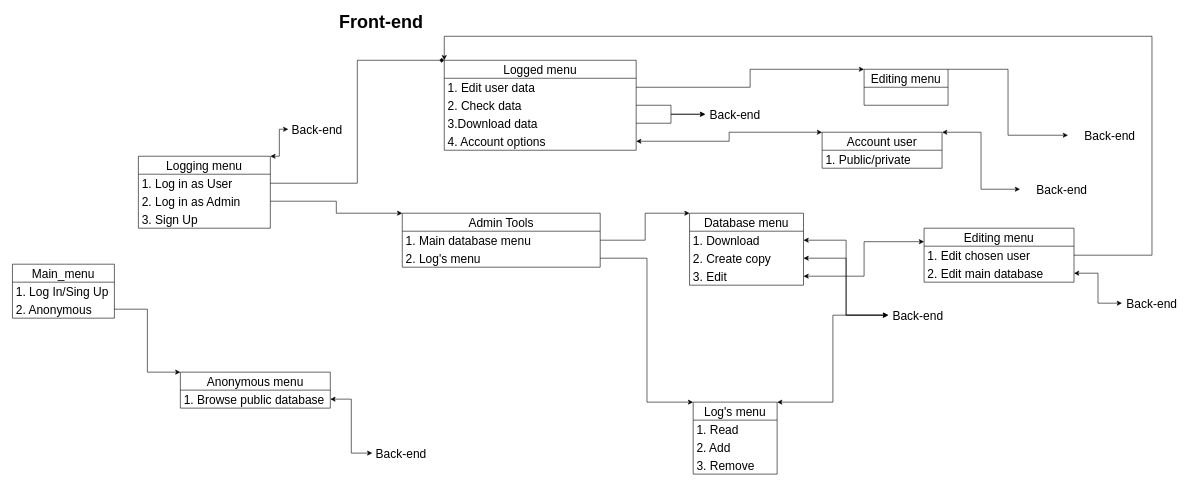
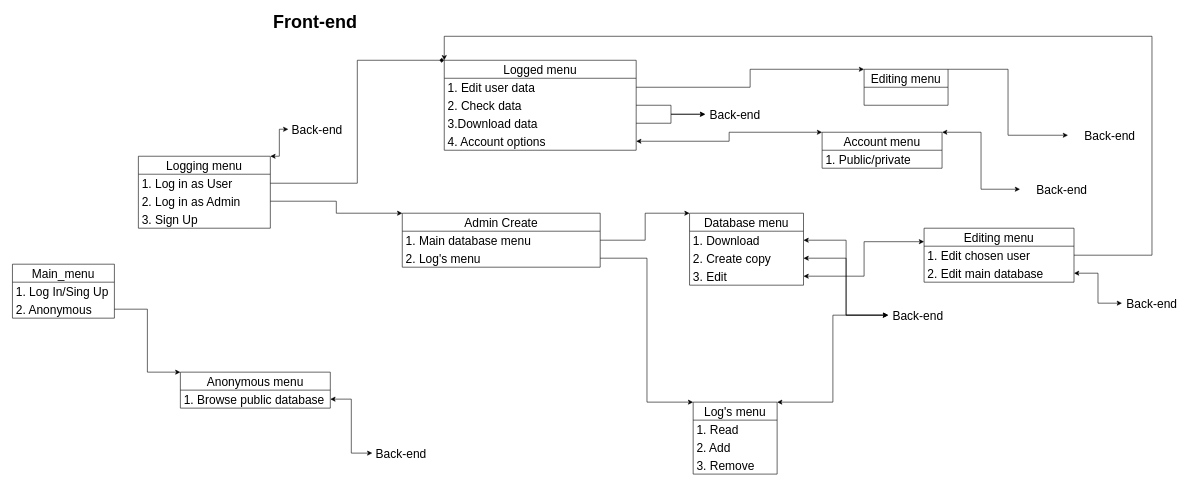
(381, 21) -> (315, 21)
(882, 142) -> (882, 142)
(501, 223) -> (501, 223)
